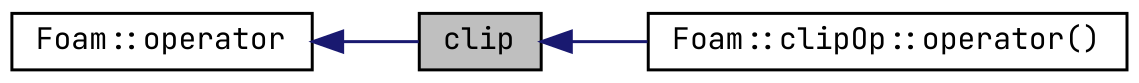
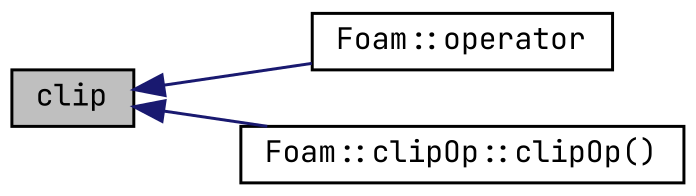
(381, 42) -> (238, 74)
(888, 42) -> (462, 155)
